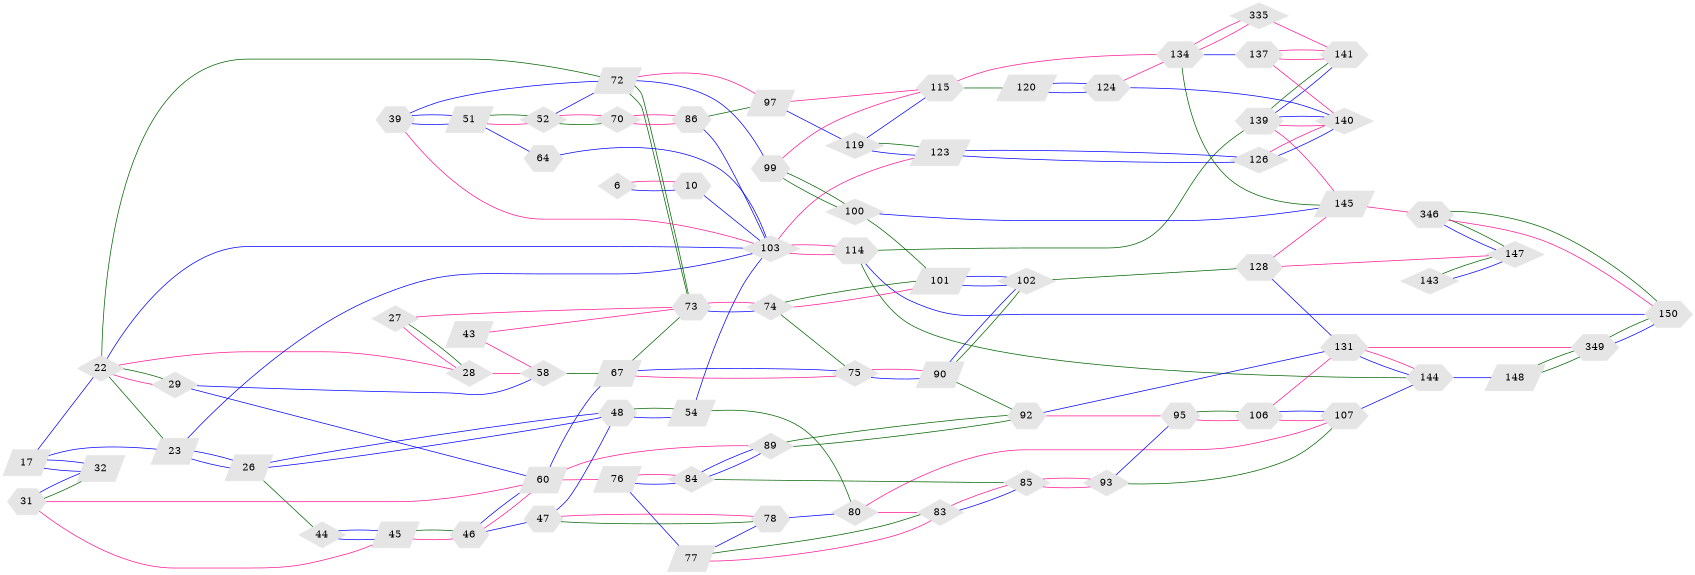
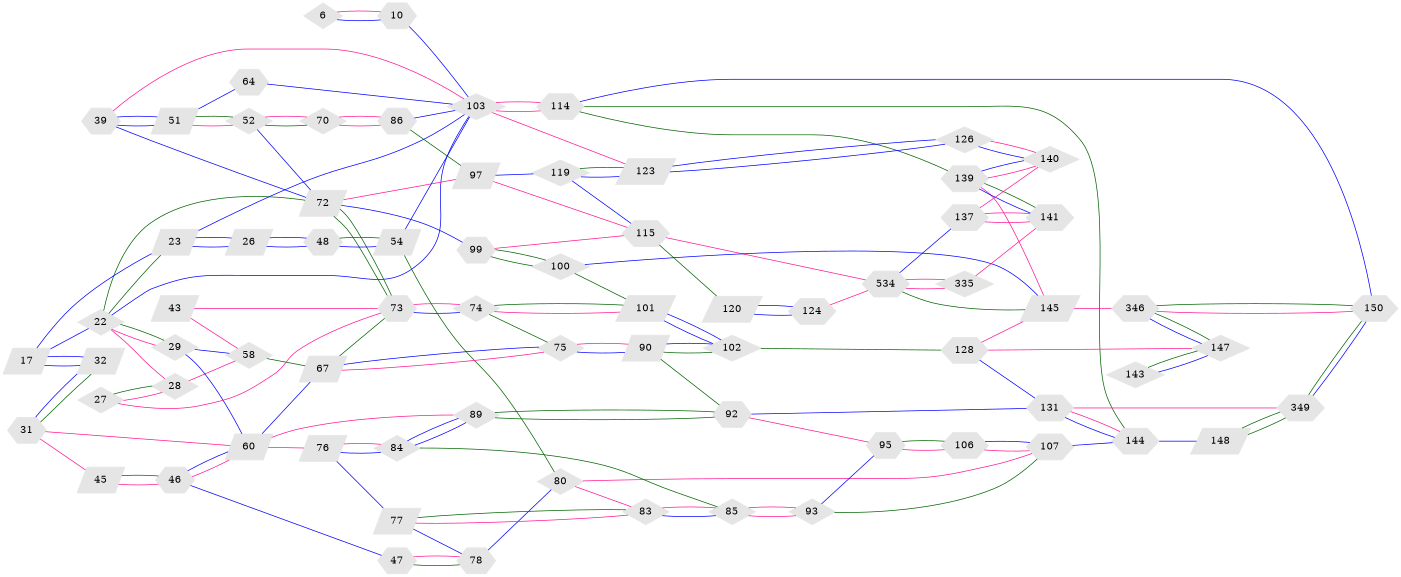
(1180, 55) -> (886, 284)
(1231, 93) -> none
(1302, 382) -> none
(586, 470) -> none
(322, 535) -> none
